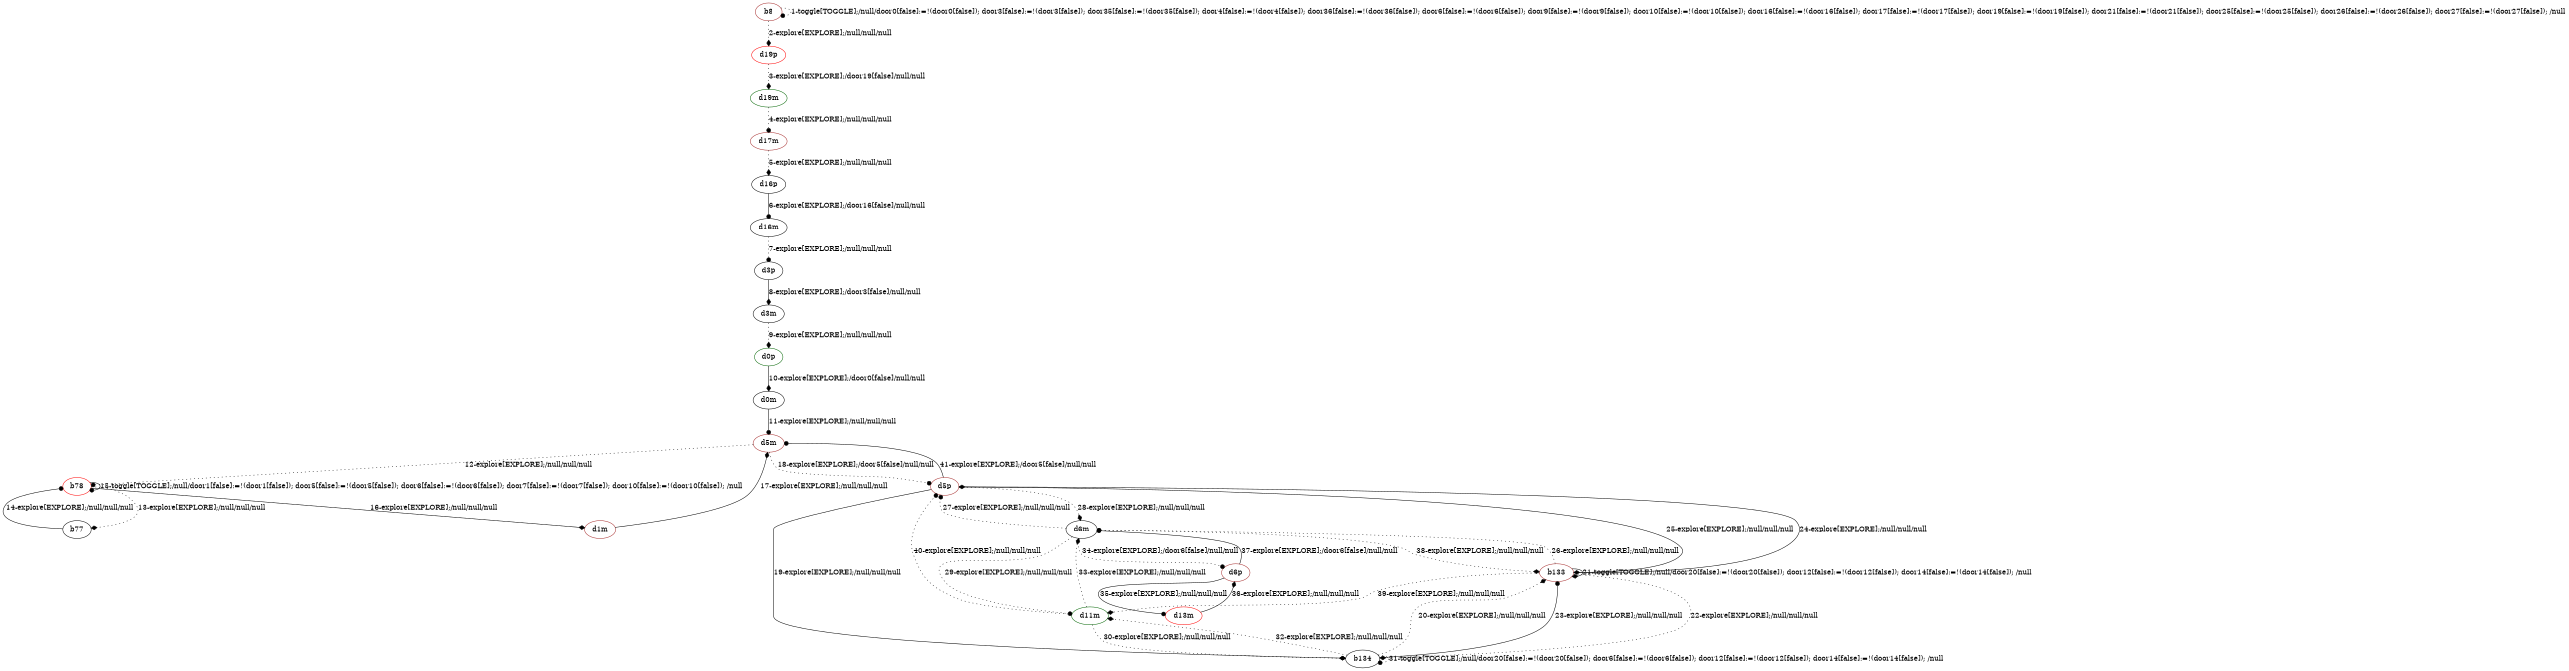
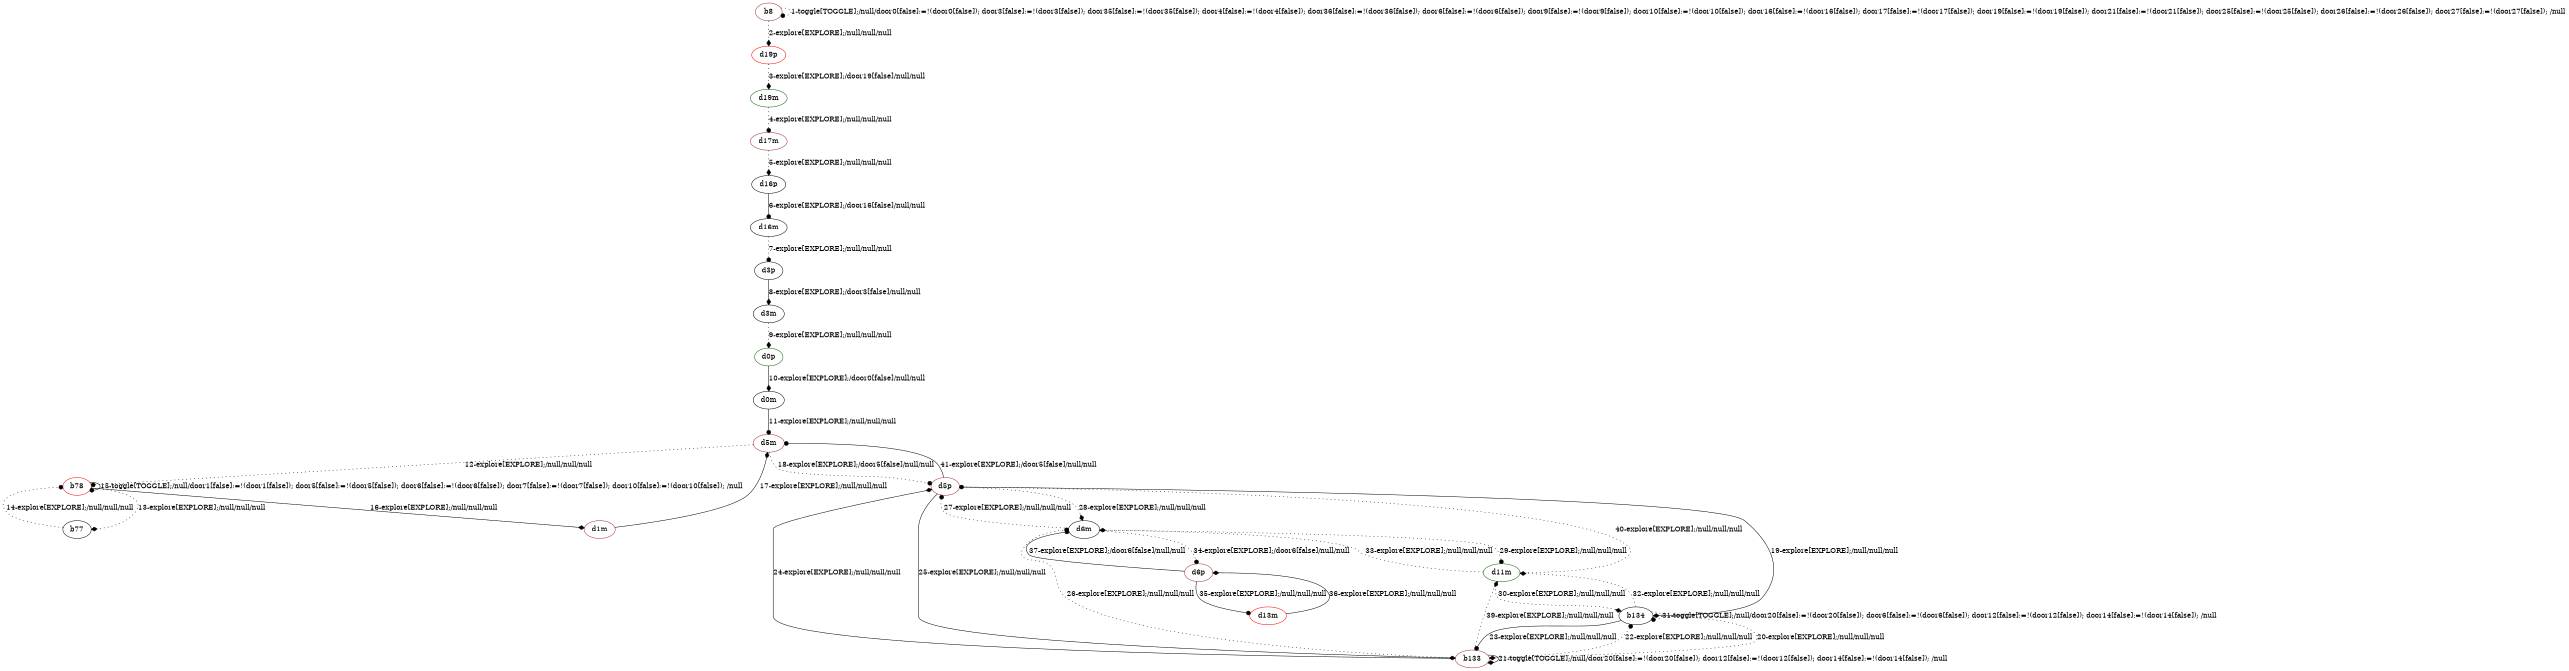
(4, 512) -> (4, 508)
(1317, 537) -> none
(1608, 643) -> (1567, 653)
